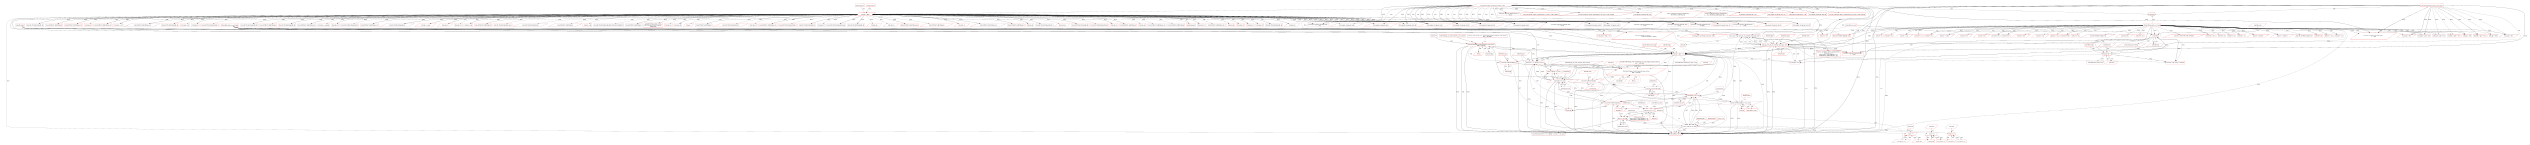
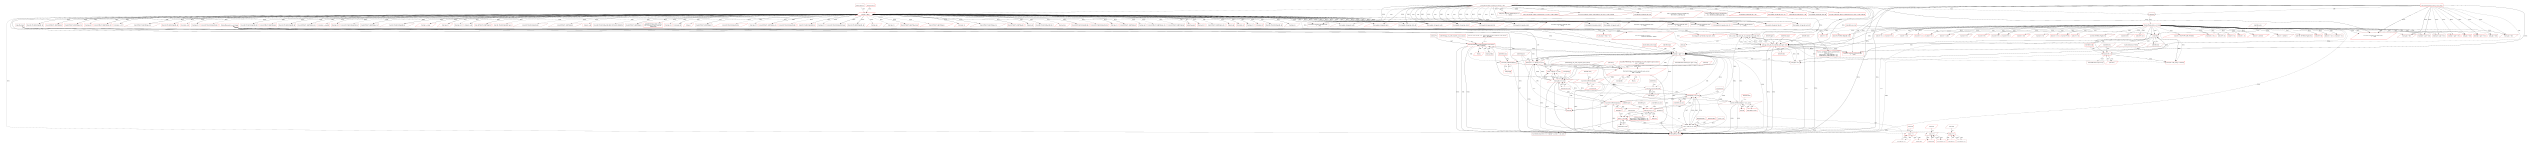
(2152, 20) -> (2149, 19)
